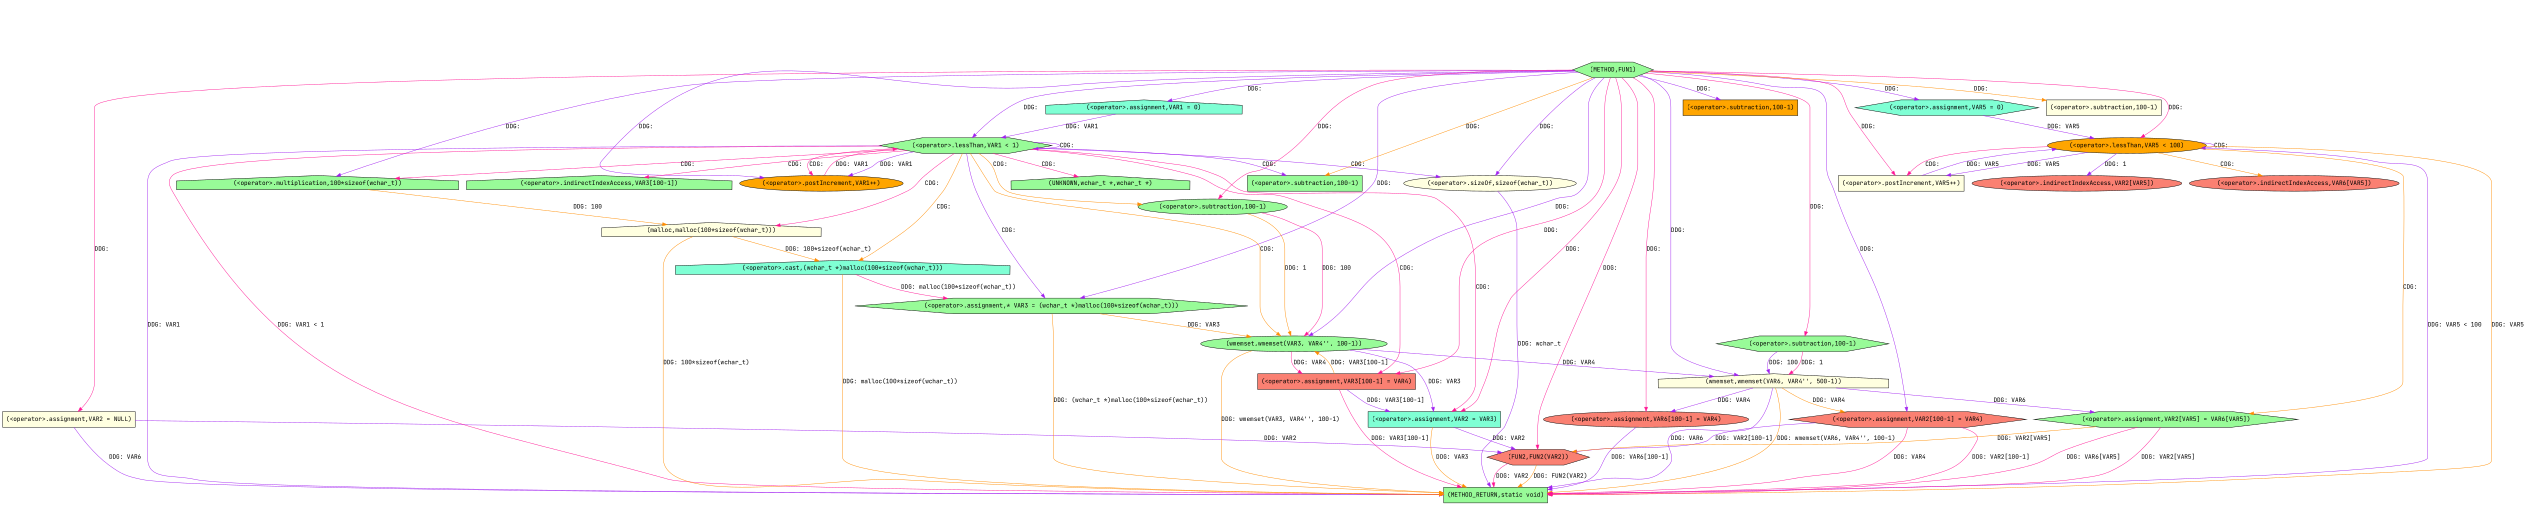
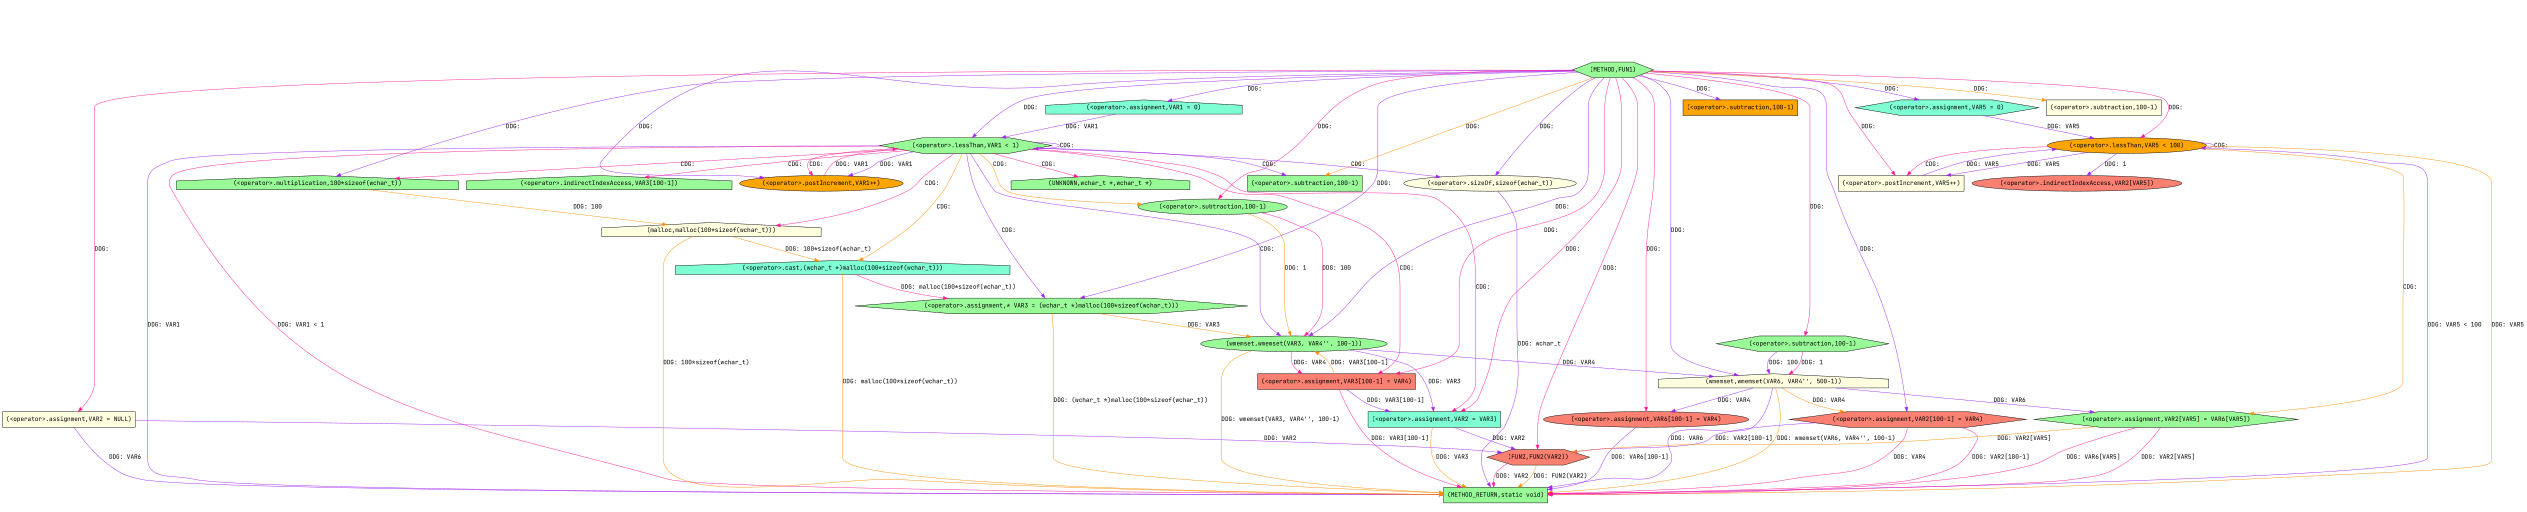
(2294, 183) -> none
(1152, 217) -> (1152, 217)
